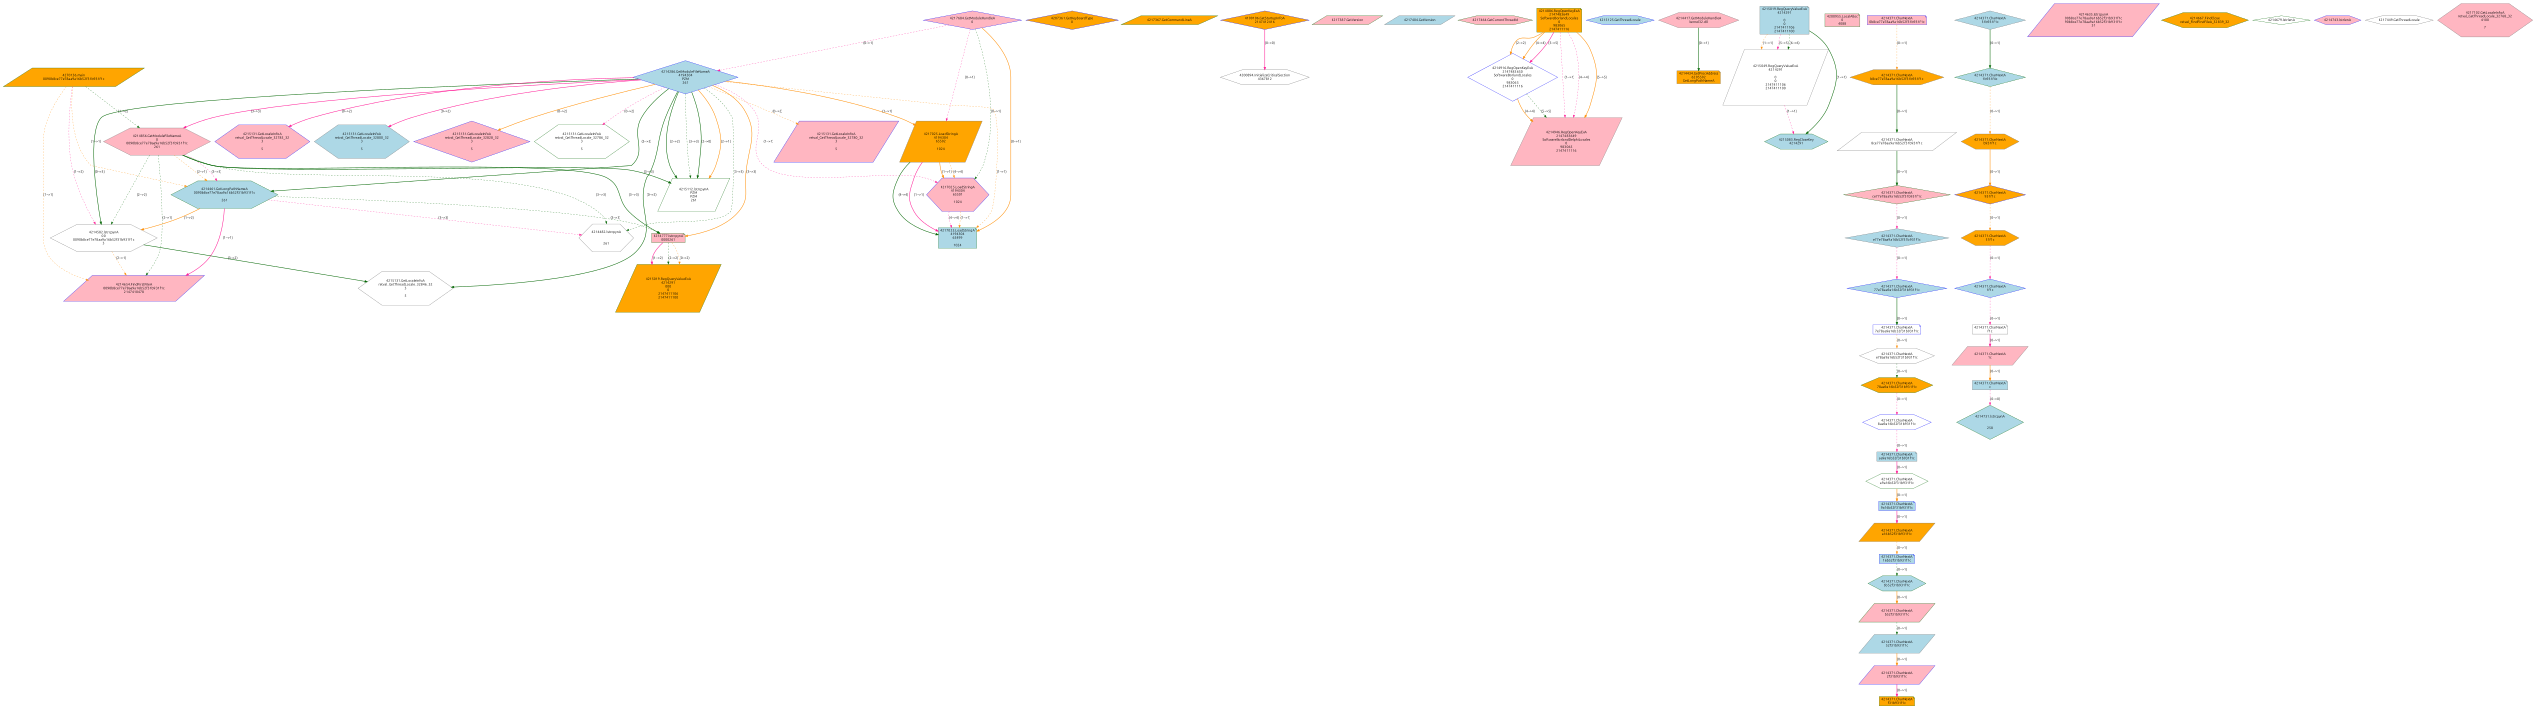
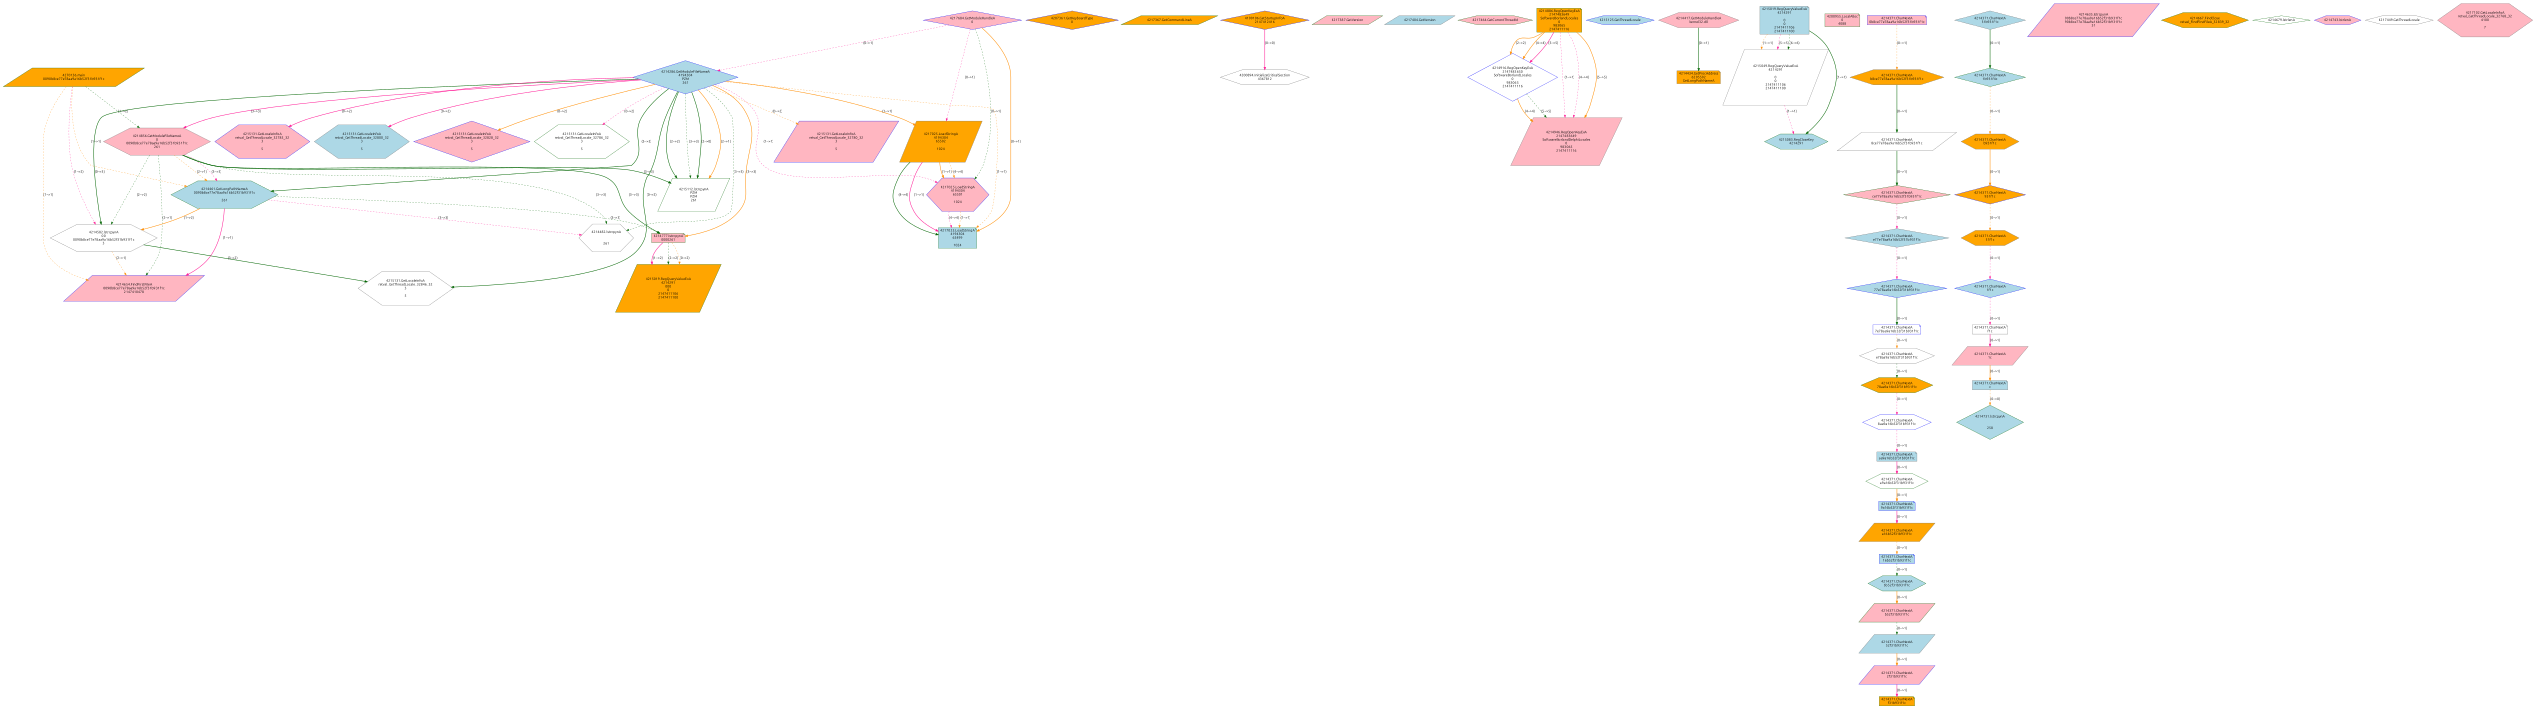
(1990, 396) -> (1990, 396)
